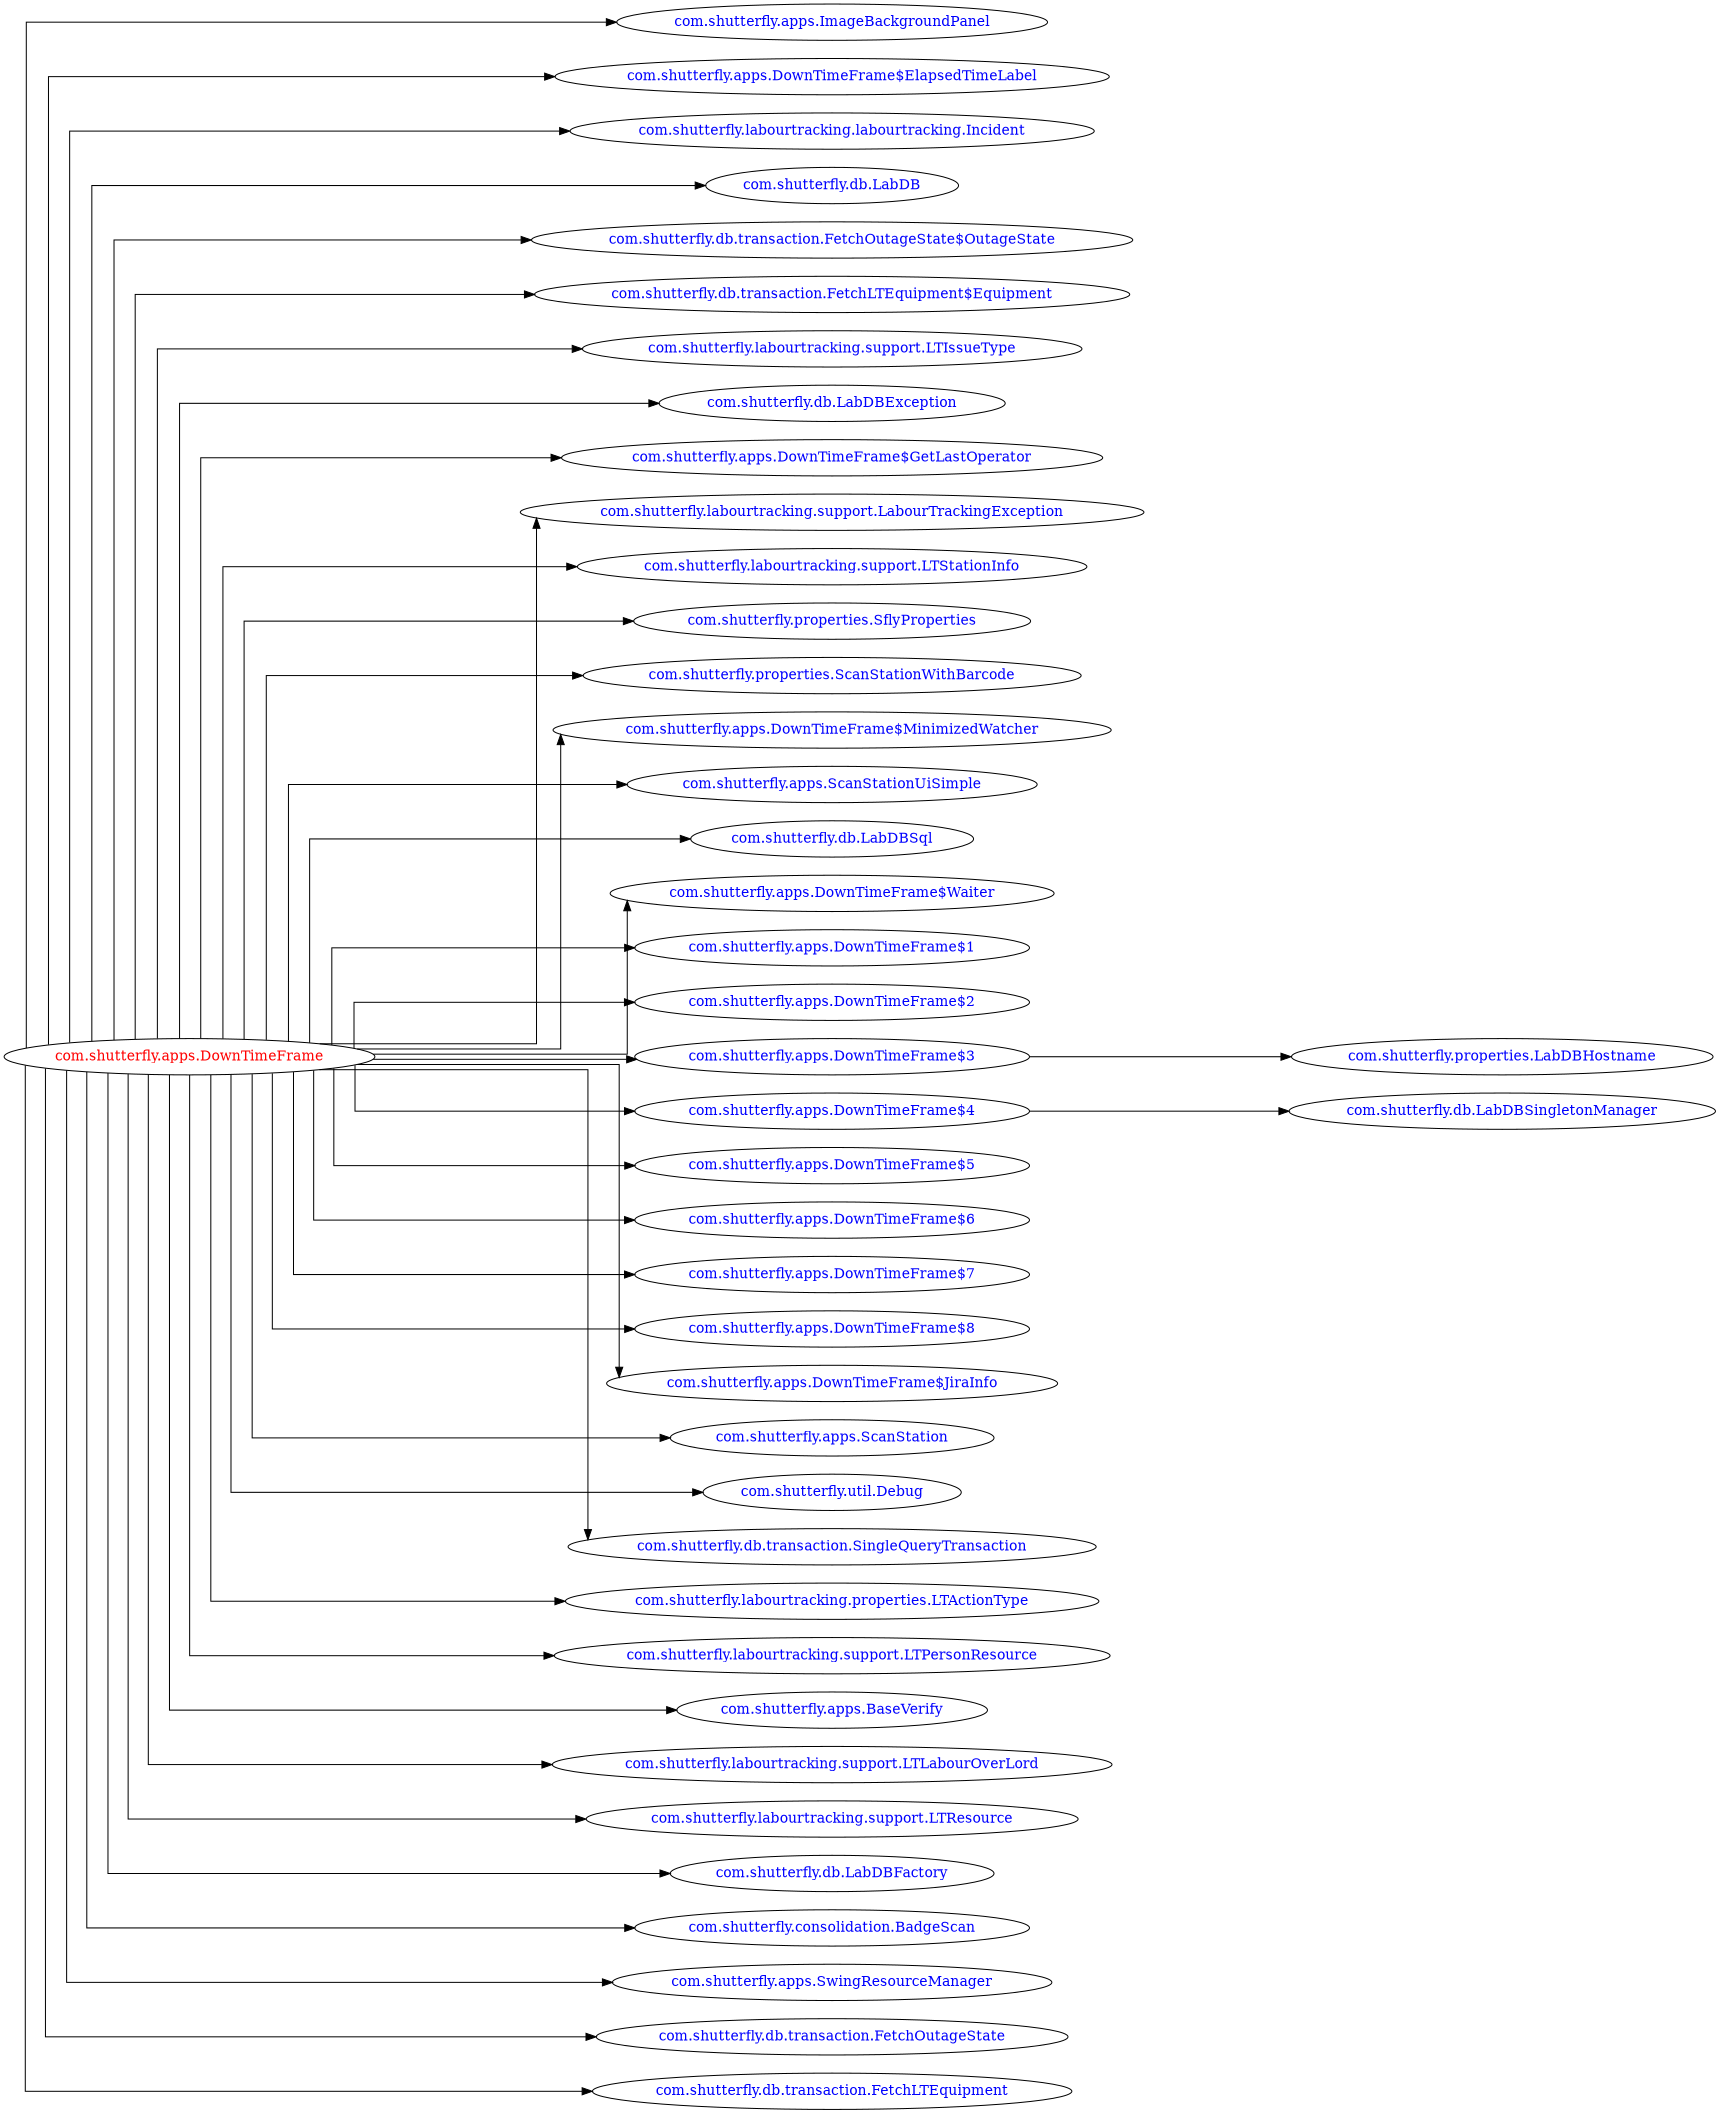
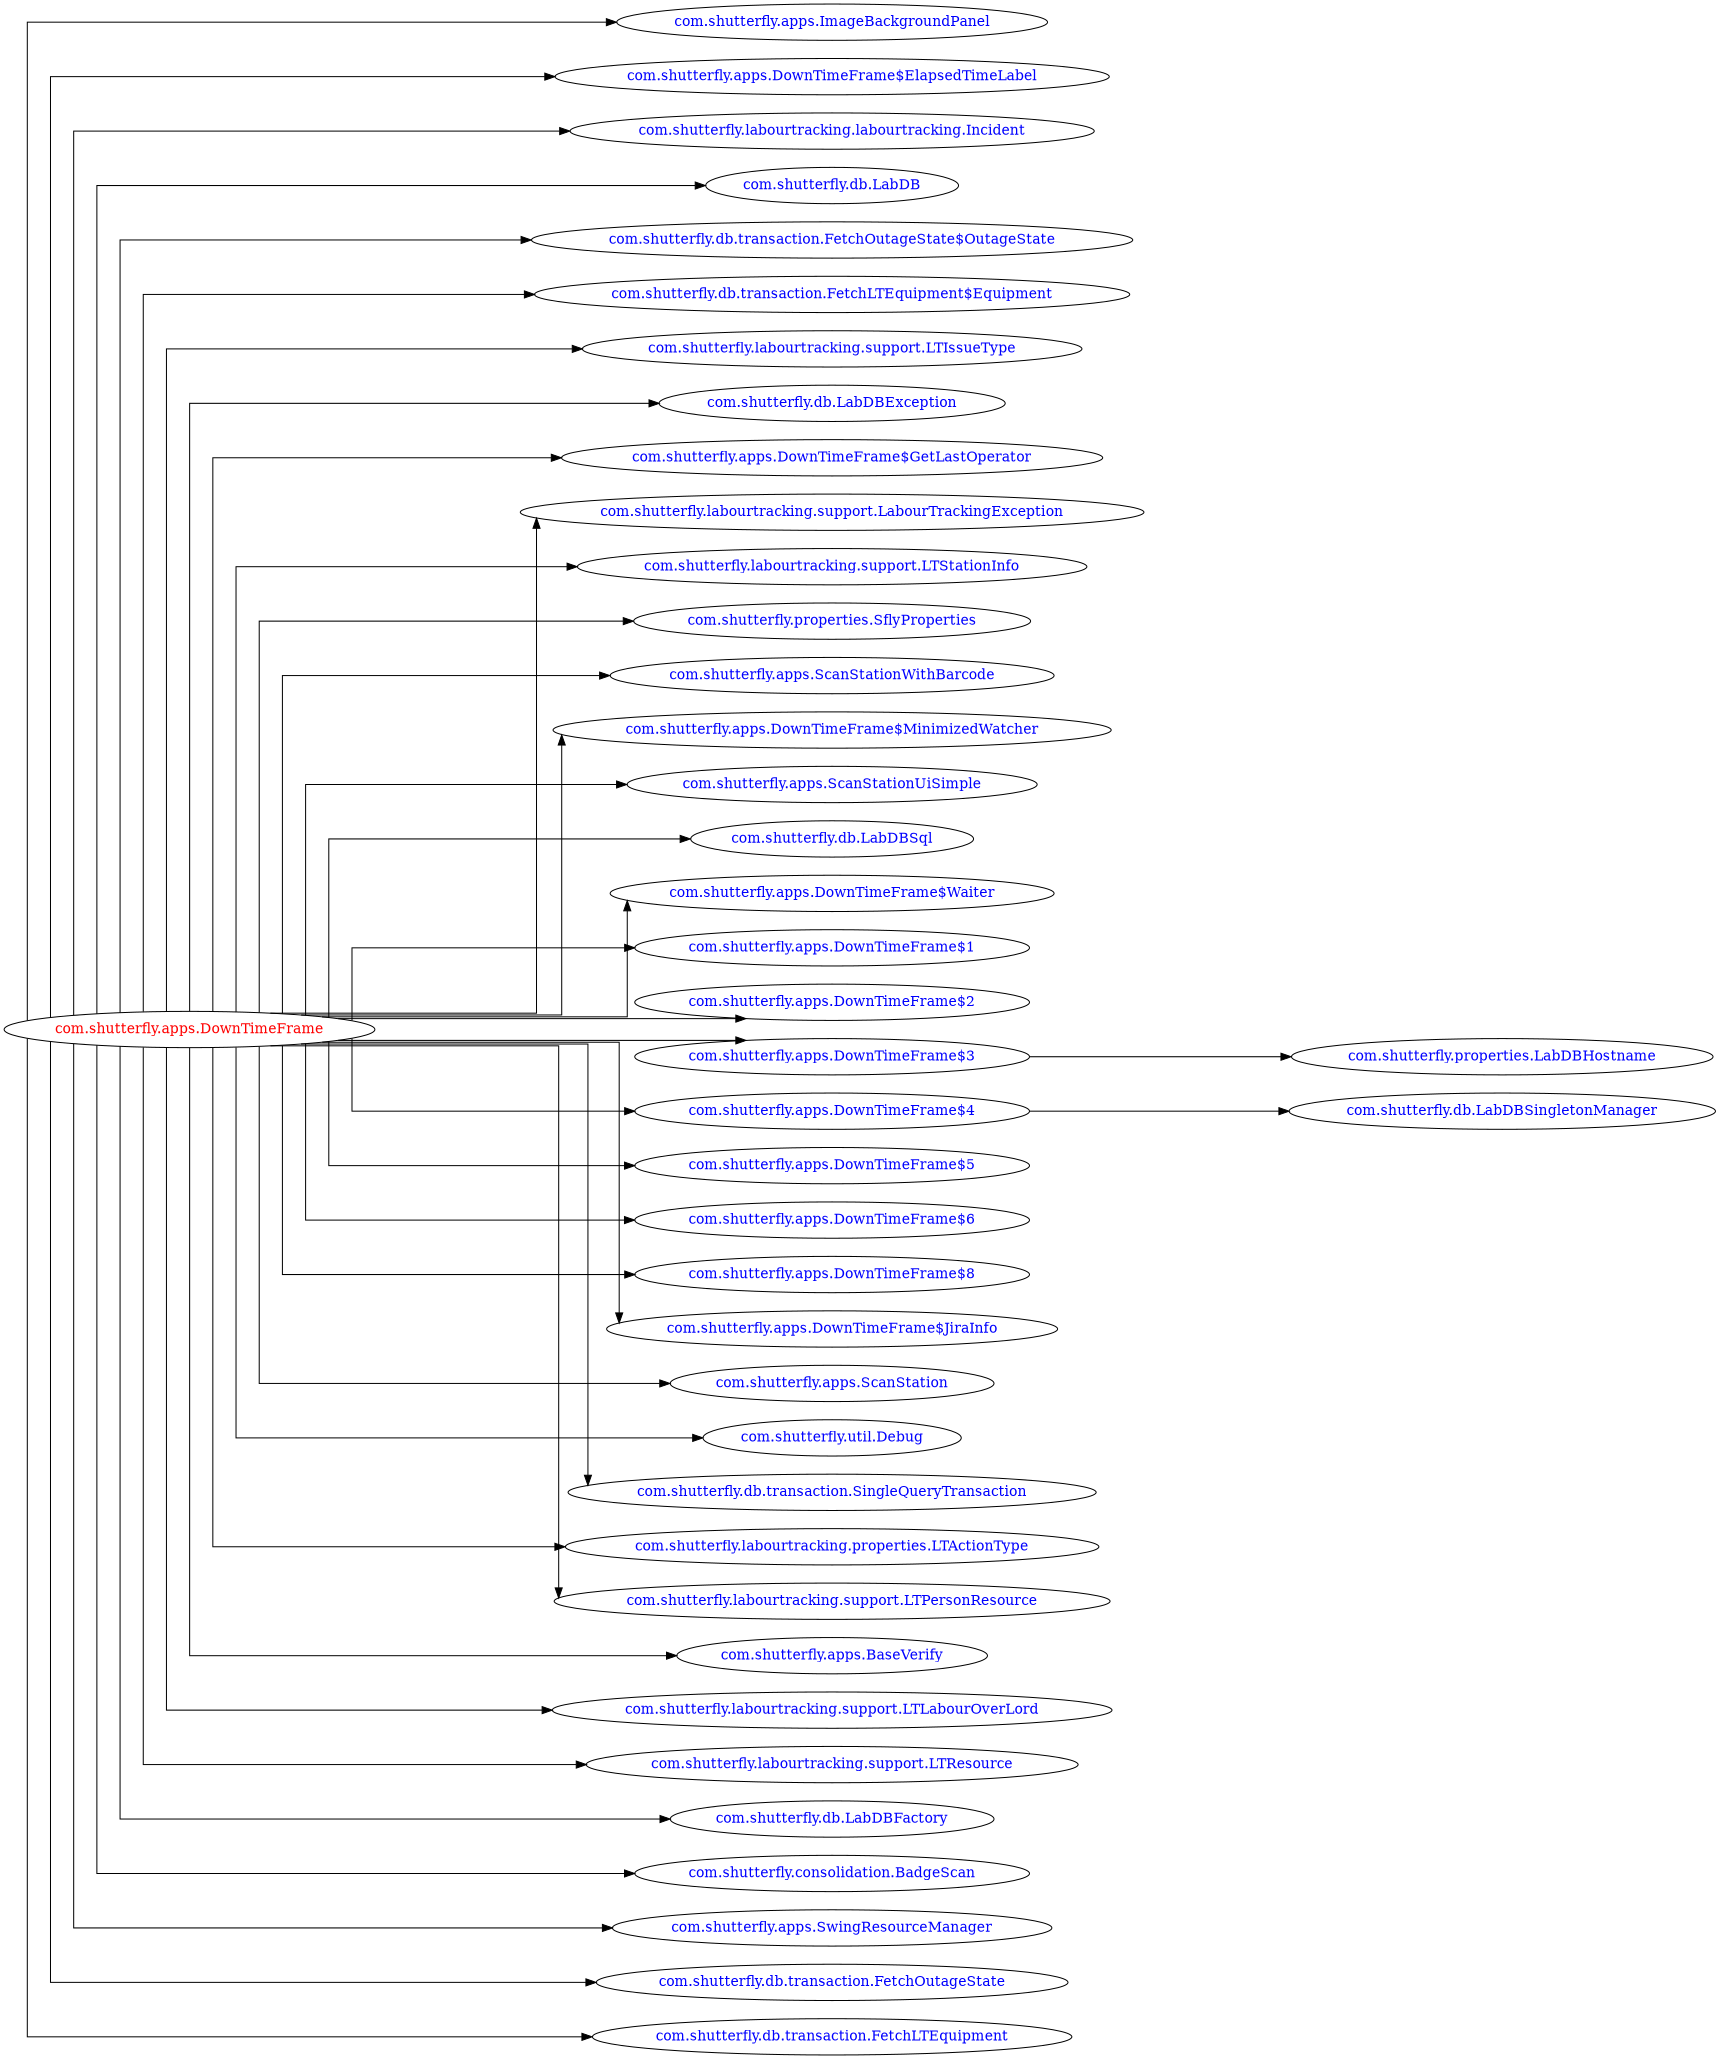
(832, 676) -> (832, 676)
(832, 1275) -> none
